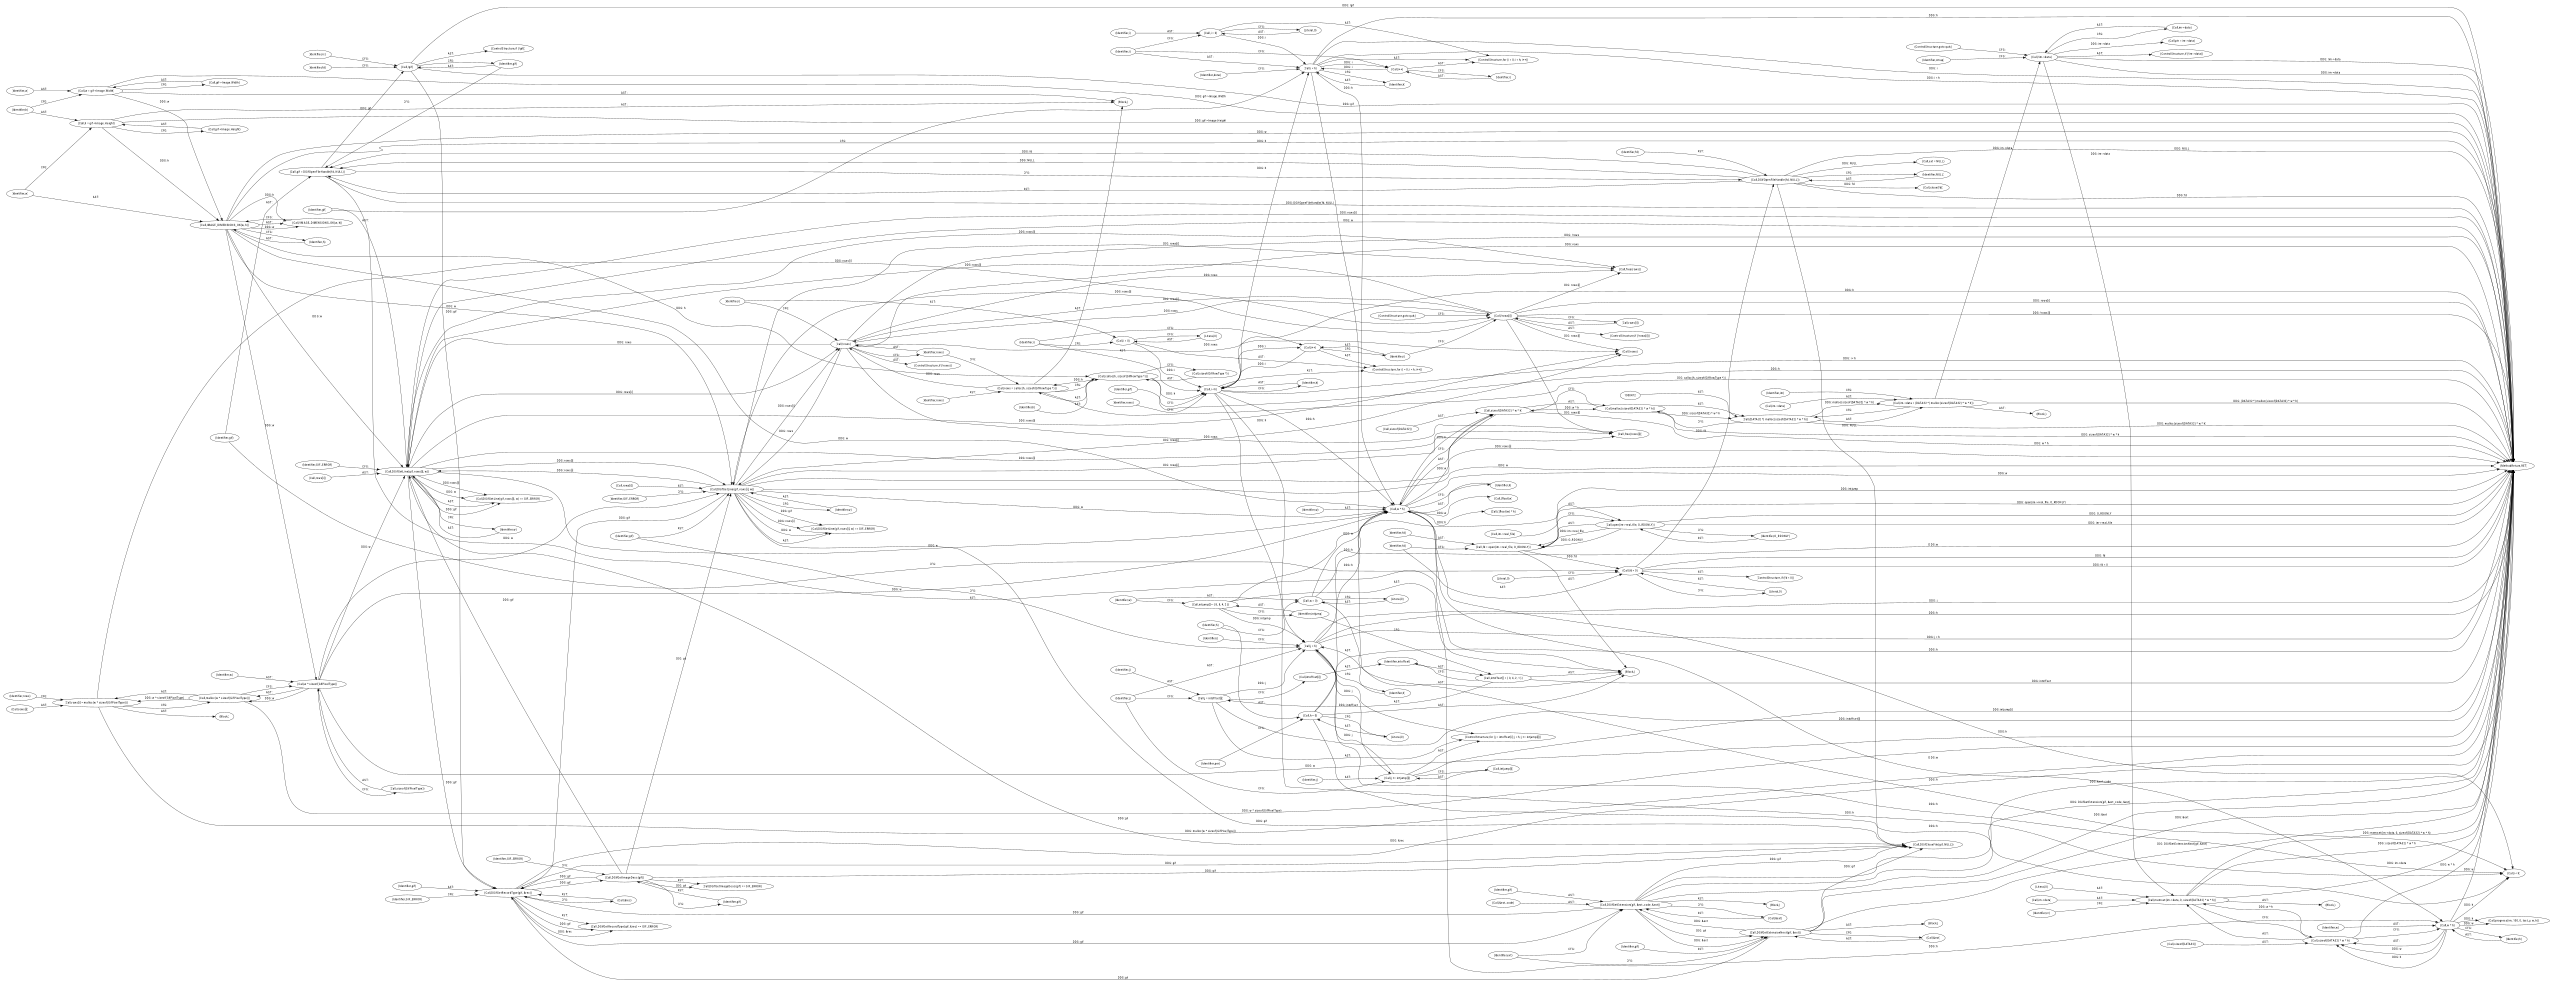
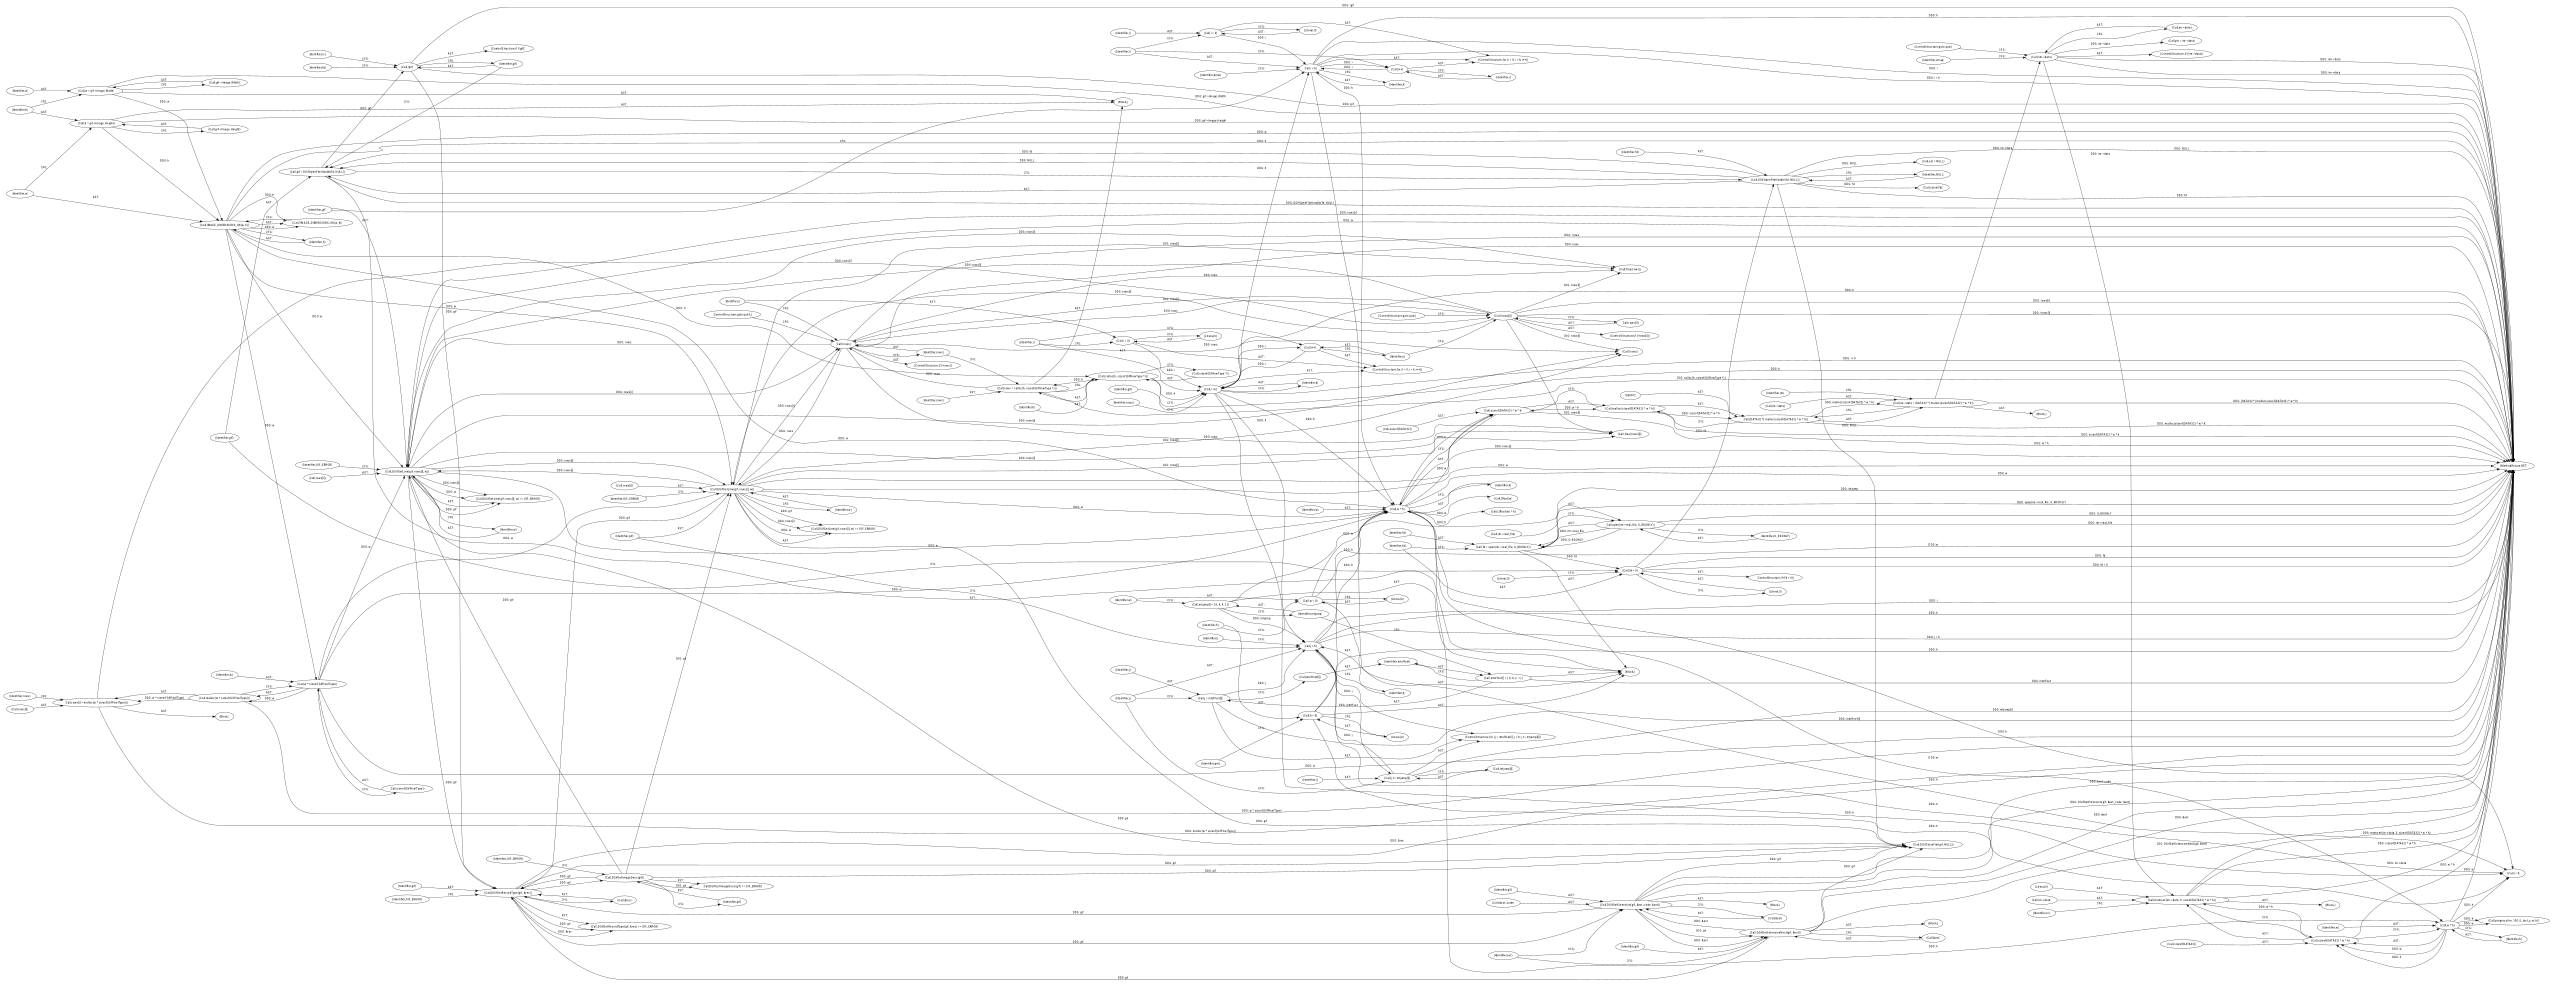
none -> (732, 315)
(166, 708) -> none
